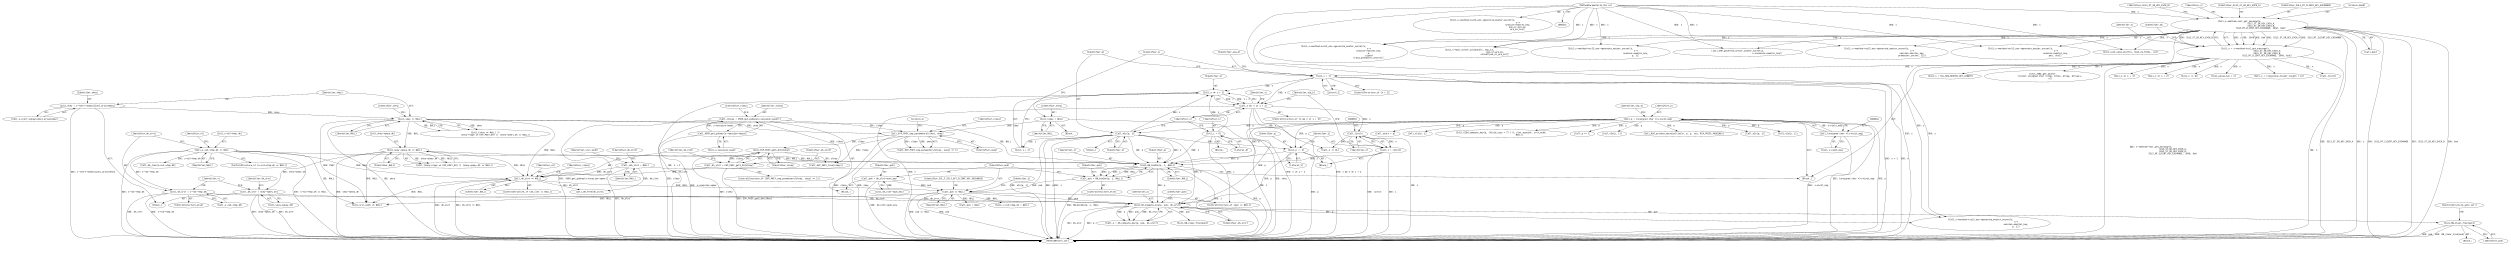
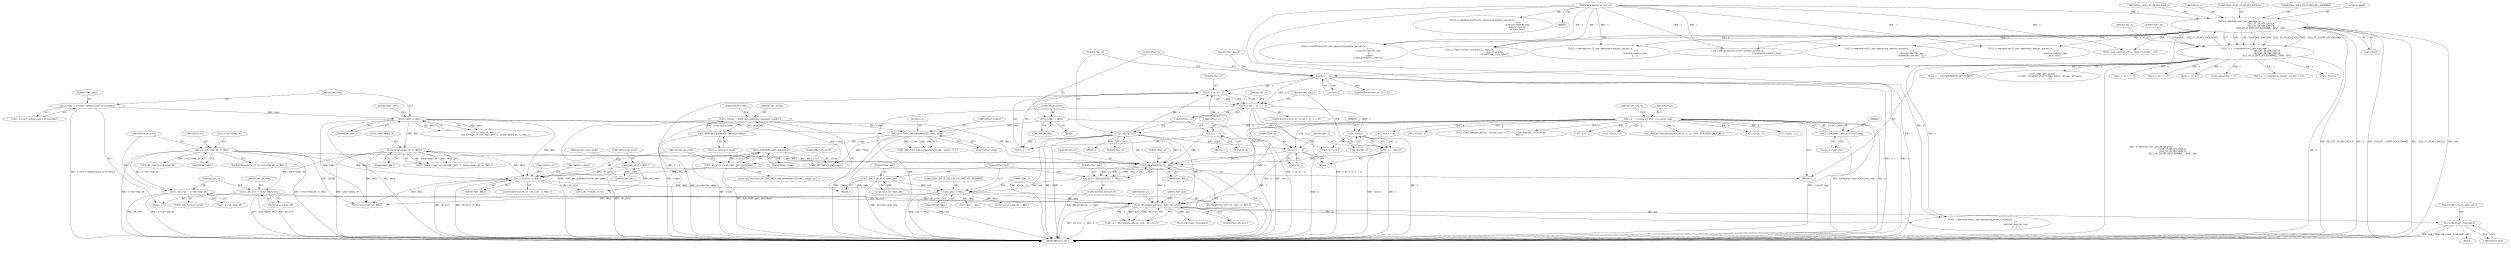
(1223, 166) -> (1118, 144)
(328, 179) -> (328, 179)
